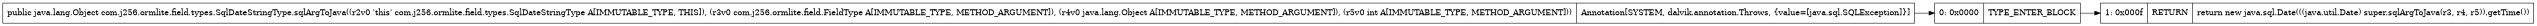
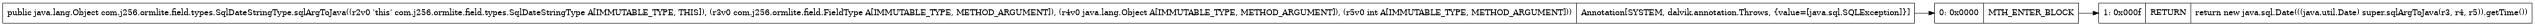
(2032, 13) -> (2031, 13)
